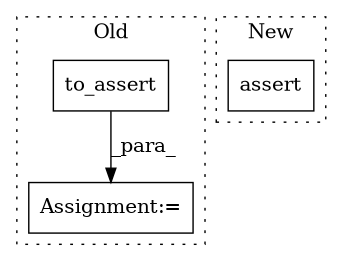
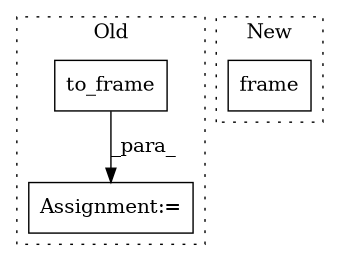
(111, 86) -> (111, 86)
(271, 86) -> (270, 86)
